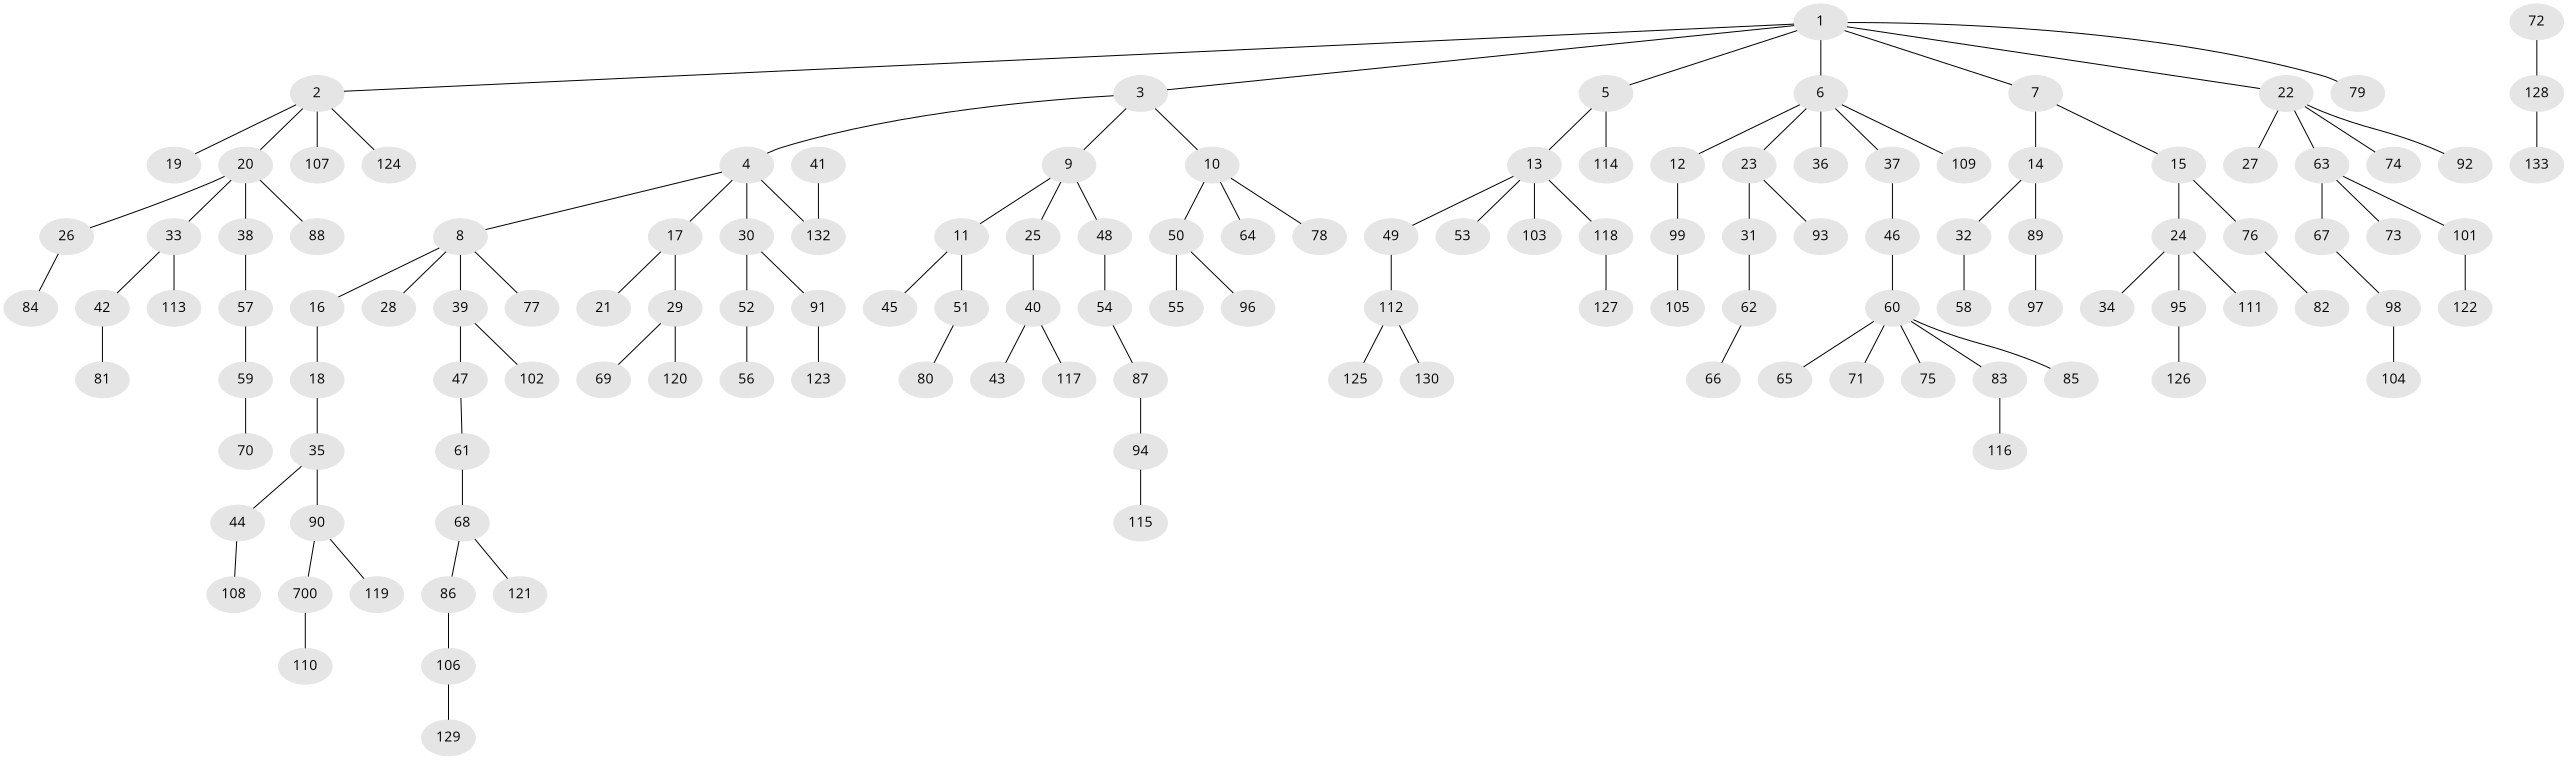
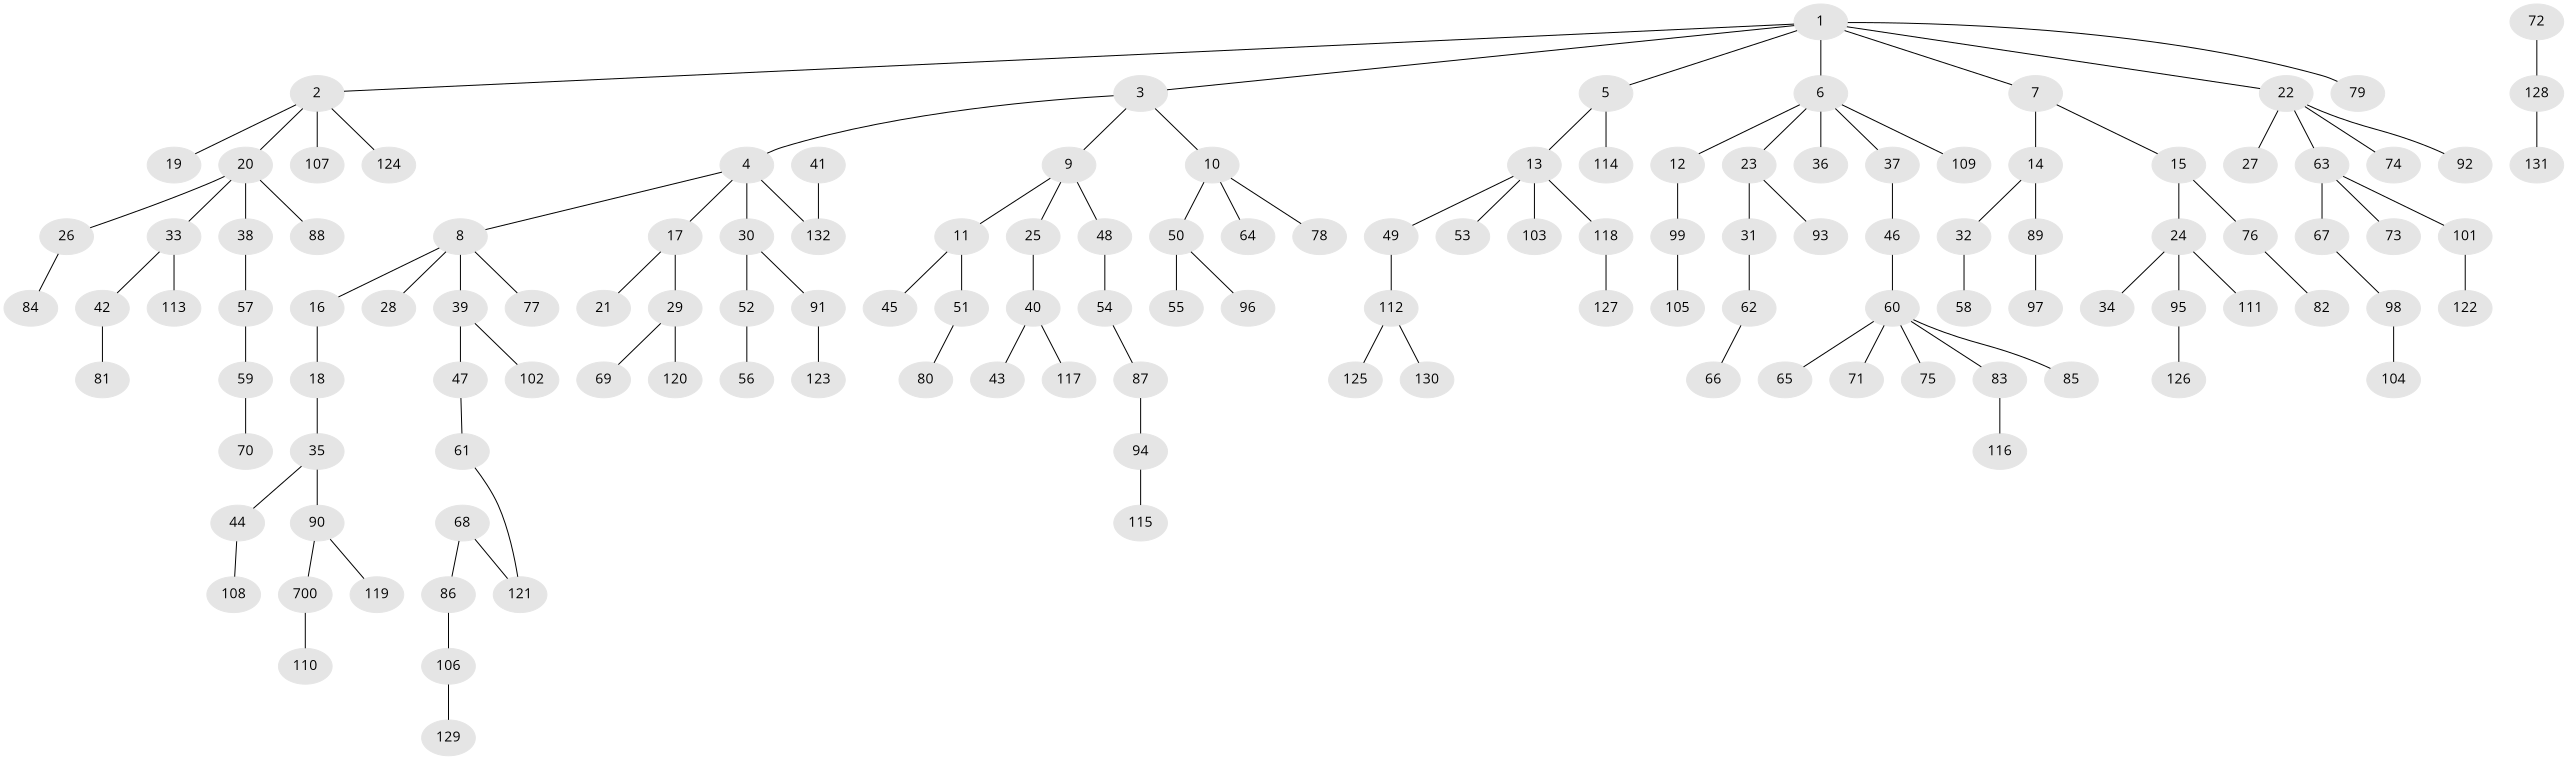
(2537, 165) -> (2537, 165)
(462, 487) -> (504, 519)
